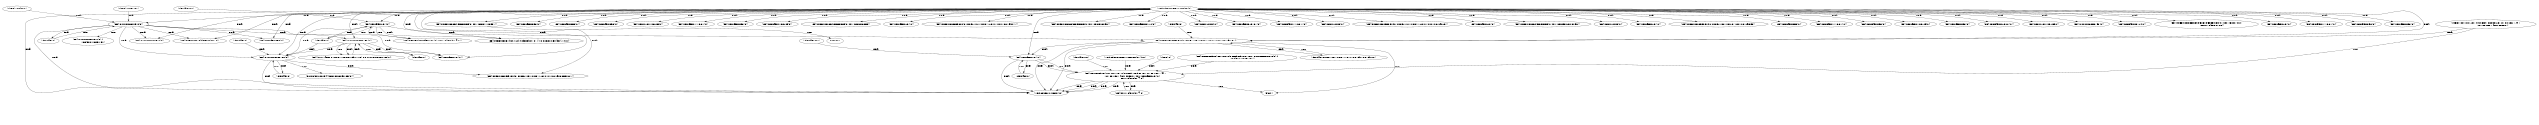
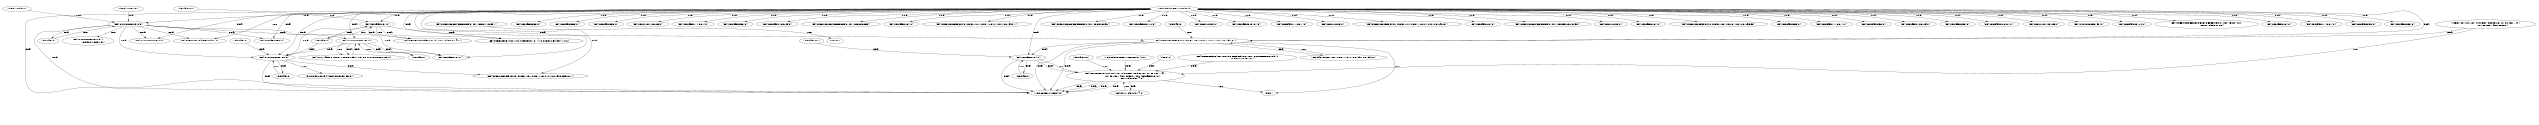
(818, 11) -> none
(275, 24) -> (275, 24)
